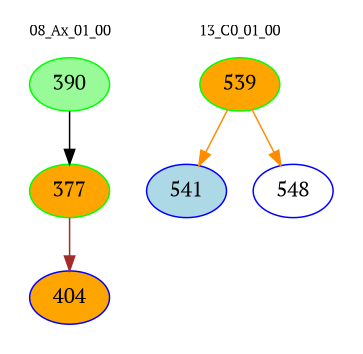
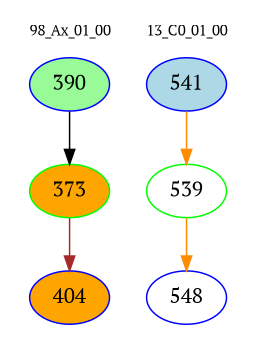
(70, 32) -> (70, 32)
(70, 84) -> (70, 84)
(240, 84) -> (187, 191)
(217, 131) -> (187, 130)
(70, 191) -> (70, 191)
